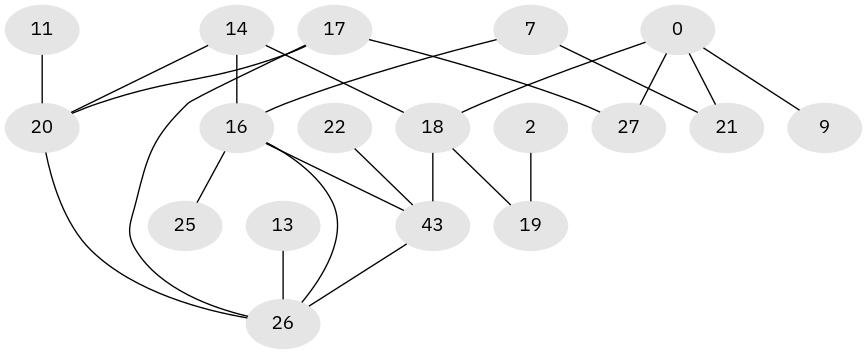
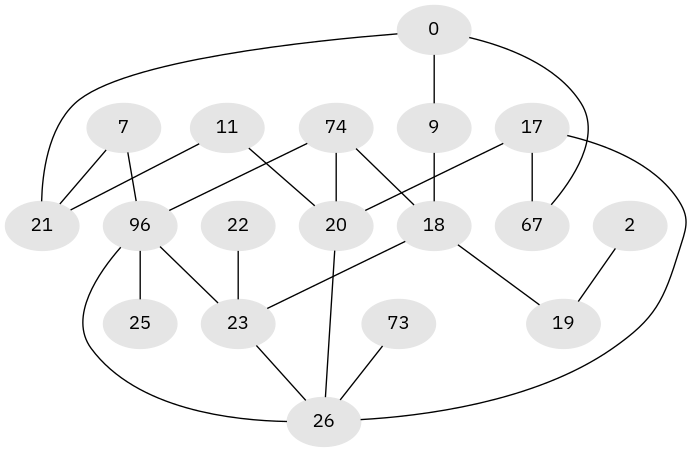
(237, 30) -> (336, 128)
(553, 75) -> (434, 167)
(237, 128) -> (140, 226)
(629, 128) -> (532, 226)
none -> (141, 174)
(283, 226) -> (399, 324)
(433, 226) -> (238, 324)
